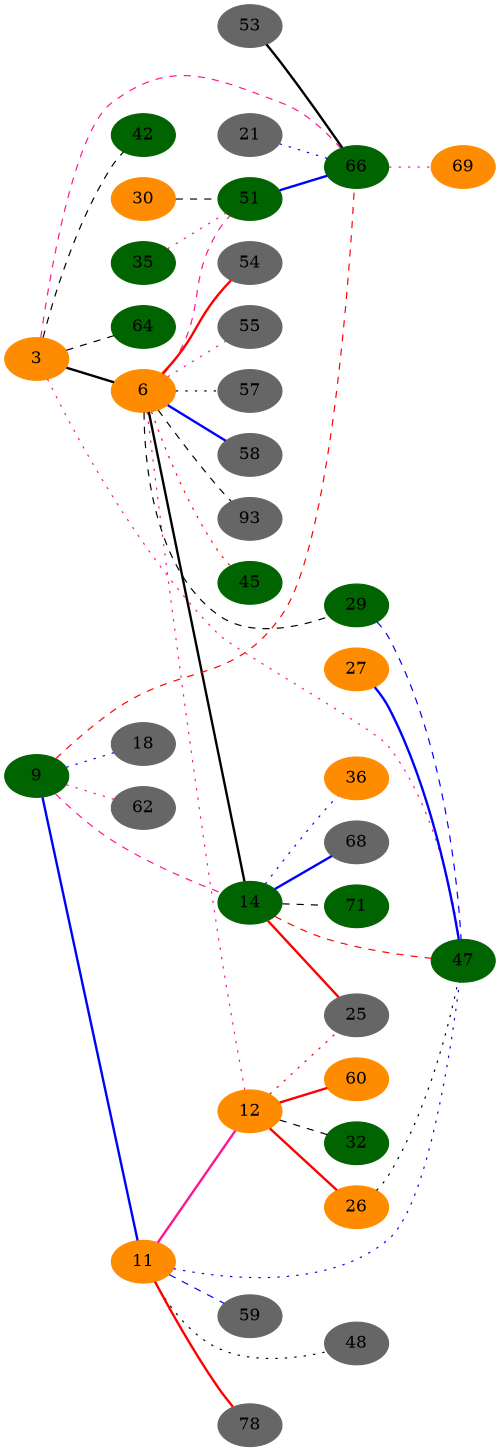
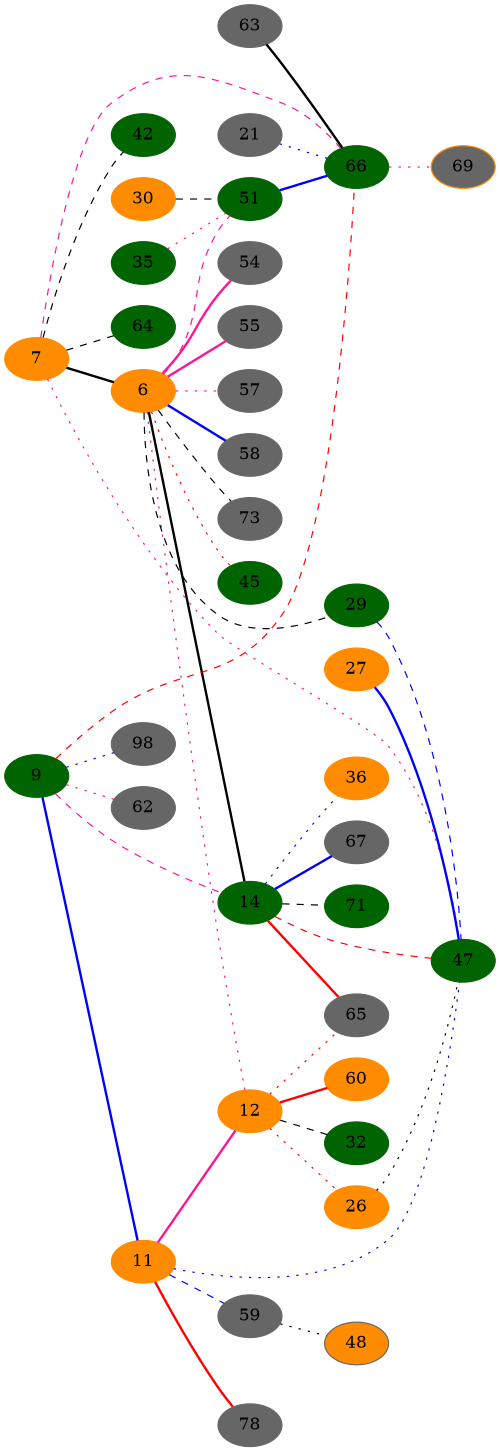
(250, 26) -> (250, 26)
(463, 167) -> (463, 167)
(198, 324) -> (198, 324)
(37, 359) -> (37, 359)
(197, 359) -> (197, 359)
(197, 391) -> (197, 391)
(250, 519) -> (250, 519)
(143, 744) -> (143, 744)
(357, 842) -> (357, 842)
(357, 1015) -> (357, 1015)
(303, 1159) -> (303, 1159)
(357, 1343) -> (357, 1343)
(226, 1351) -> (303, 1330)
